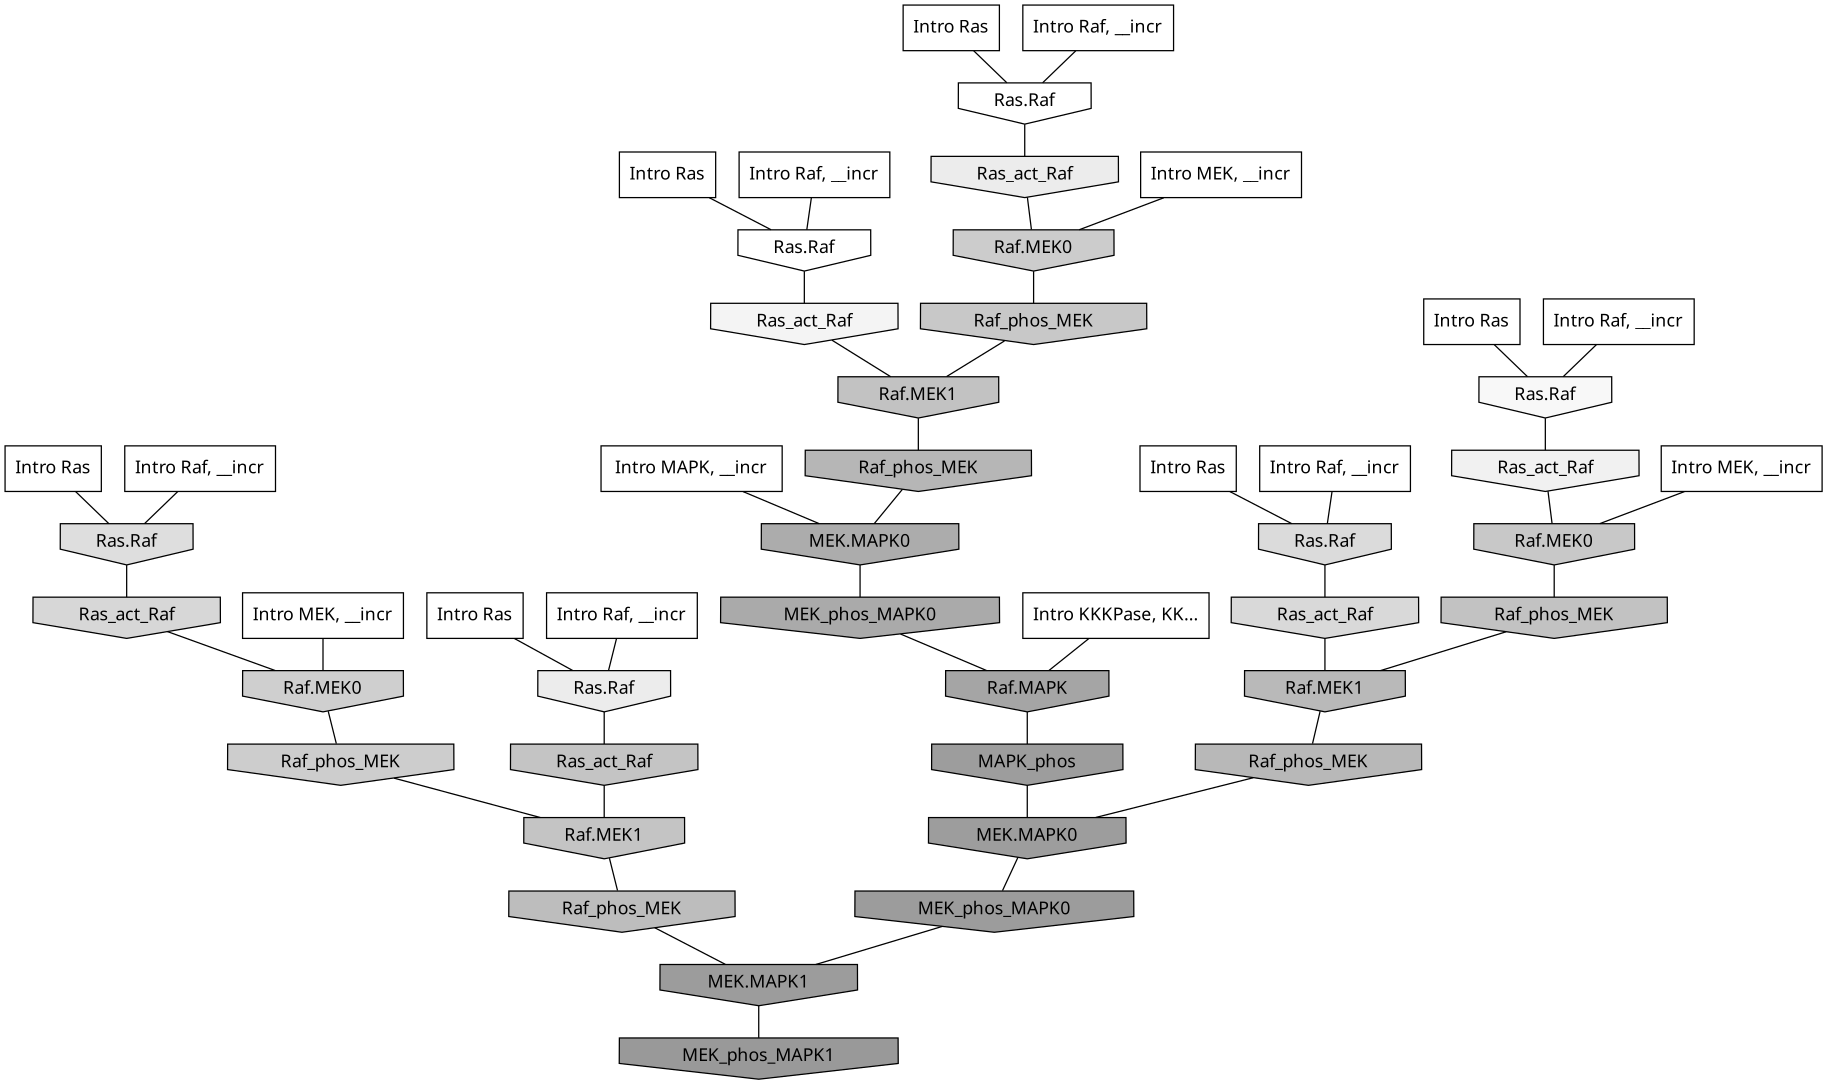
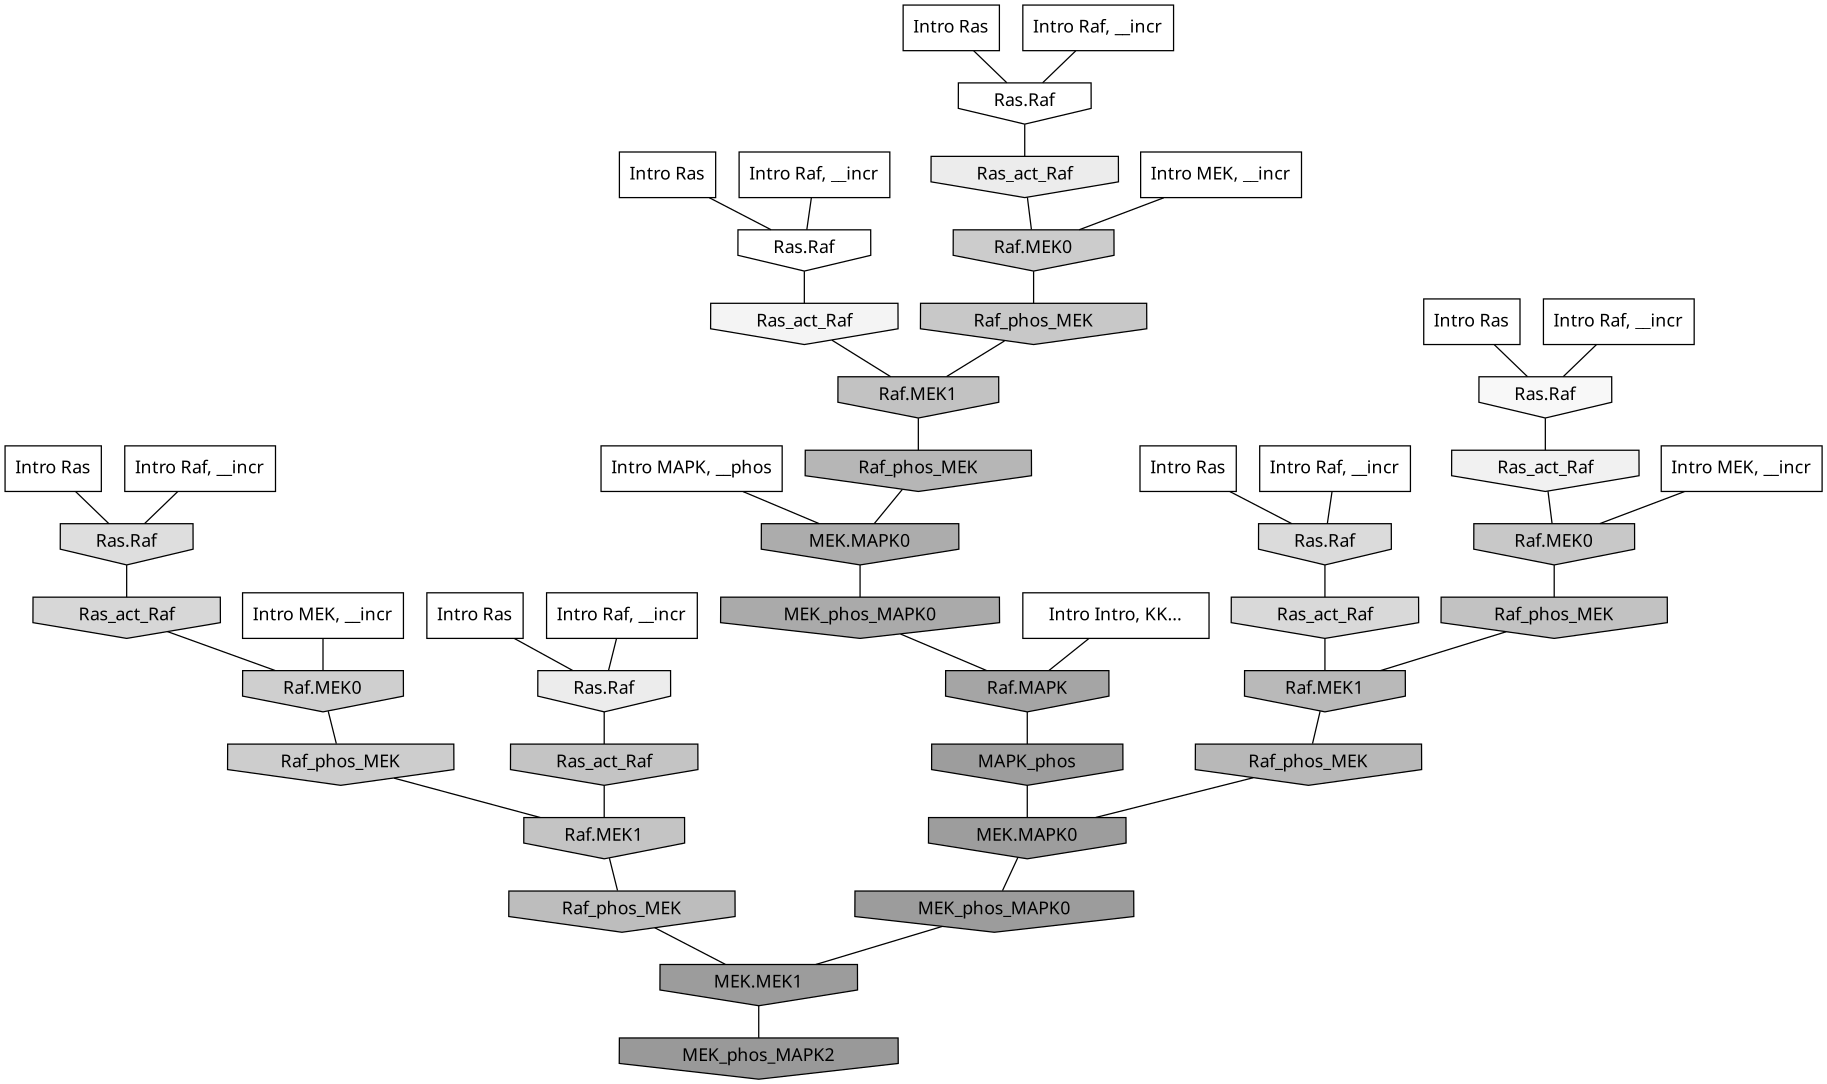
(692, 469) -> (692, 469)
(1116, 616) -> (1116, 616)
(759, 983) -> (759, 983)
(759, 1056) -> (759, 1056)
